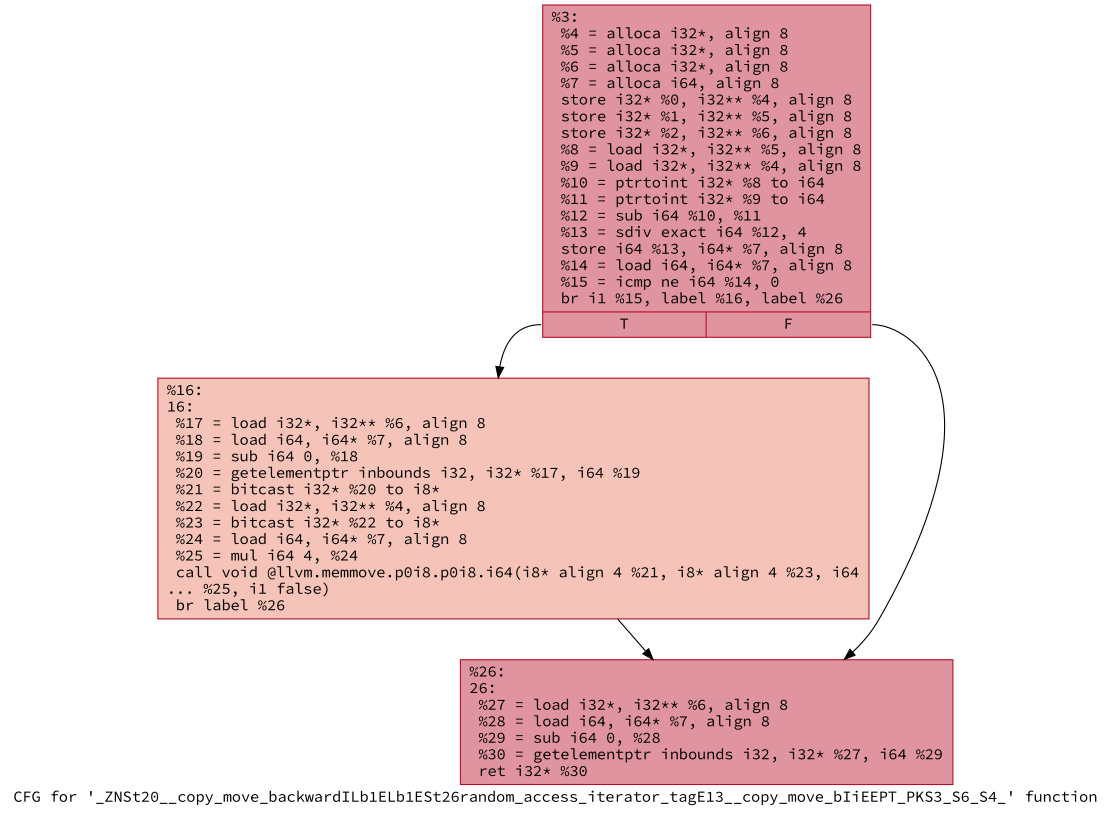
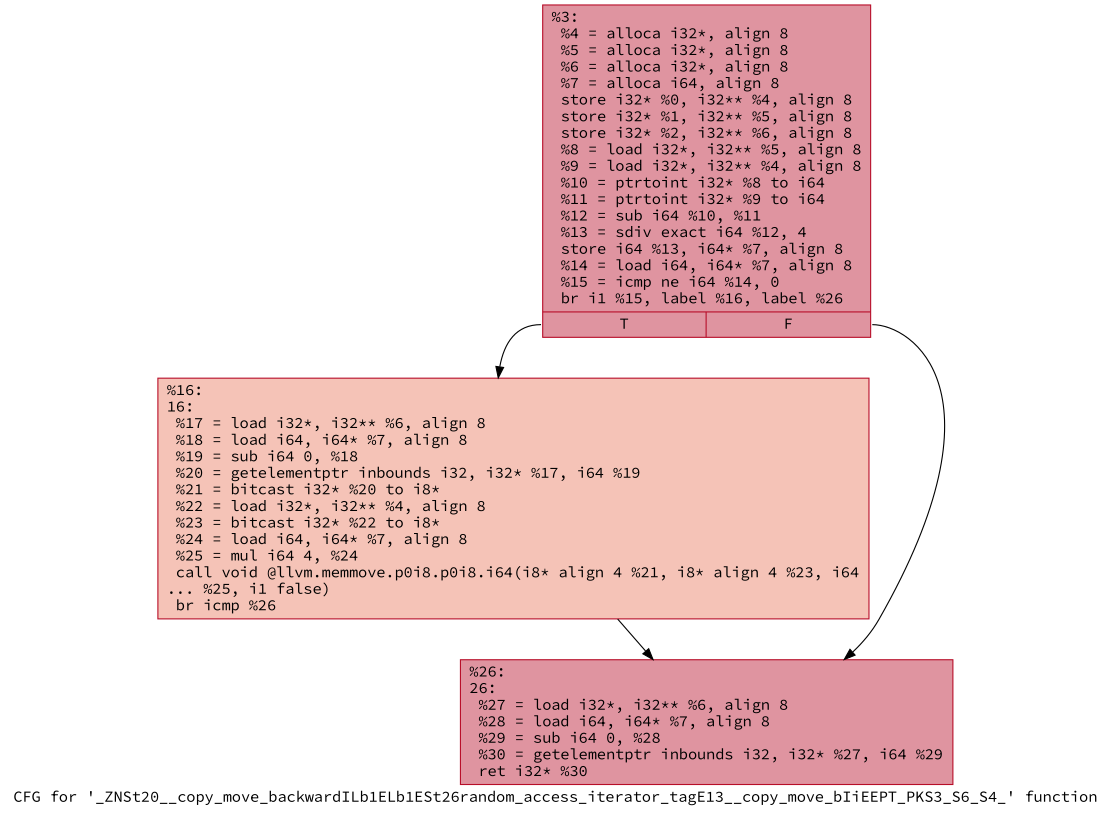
(226, 606) -> (222, 606)
